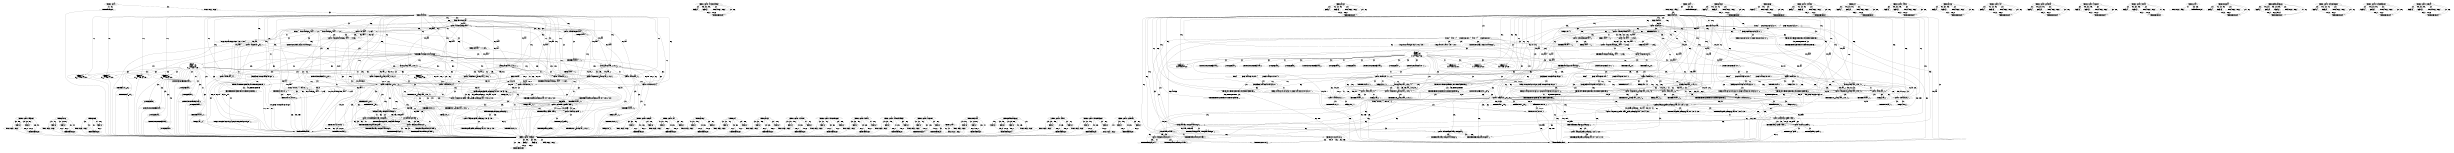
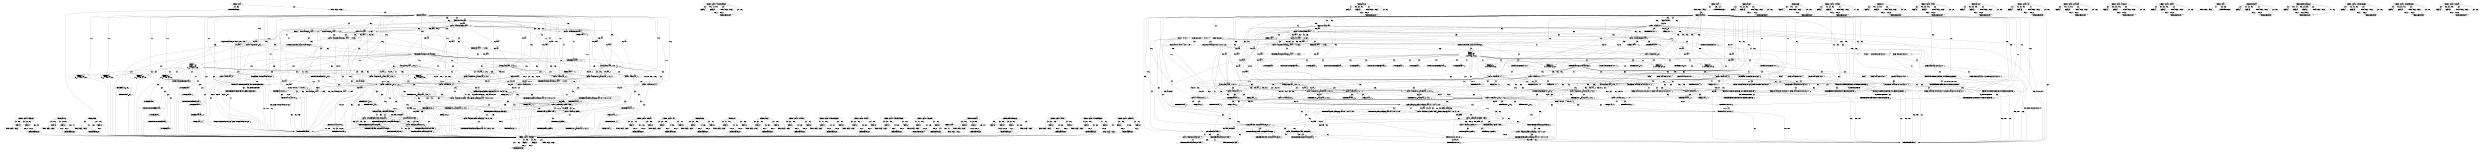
(1578, 29) -> (1666, 29)
none -> (1710, 45)
